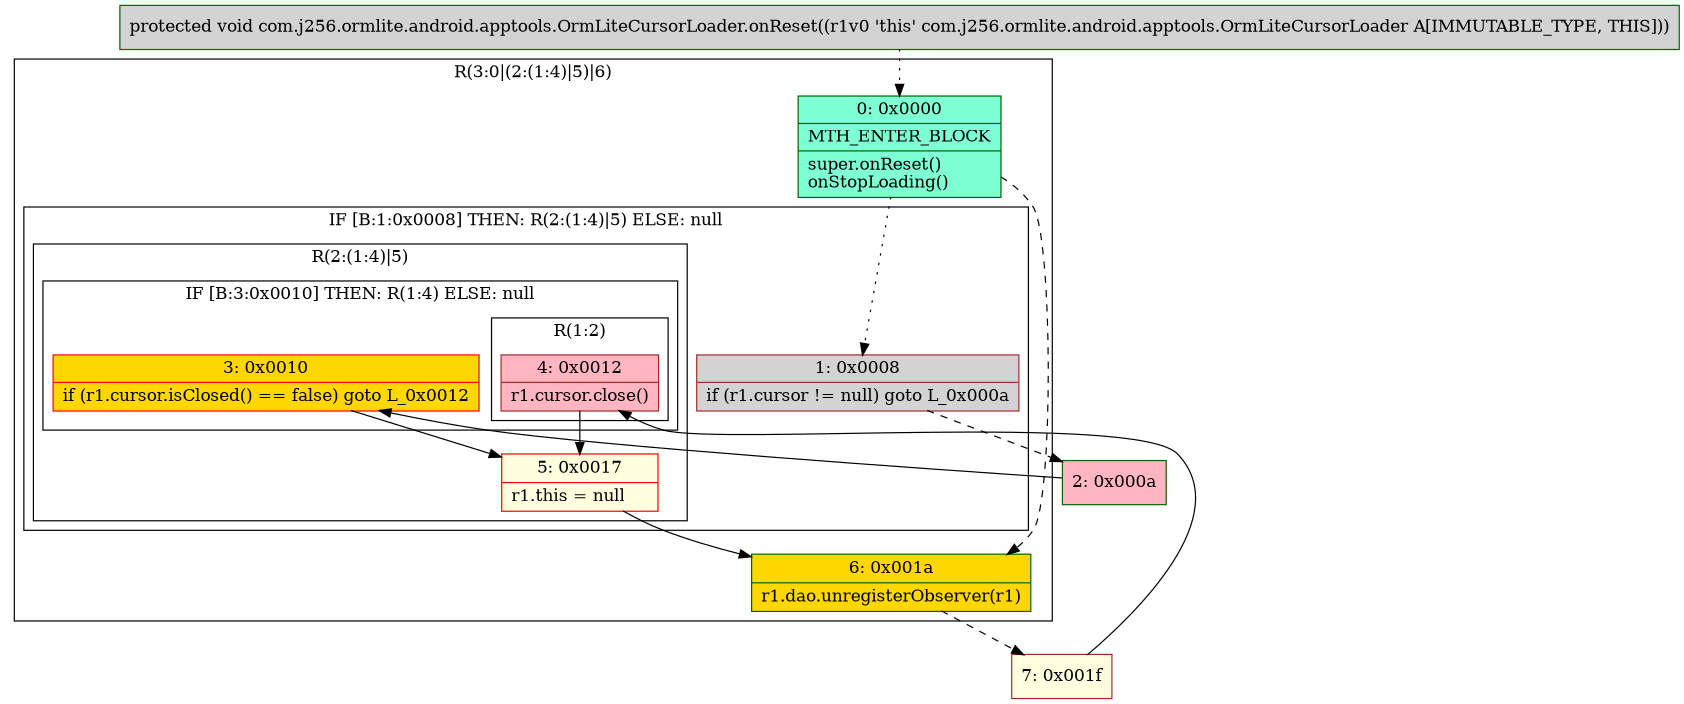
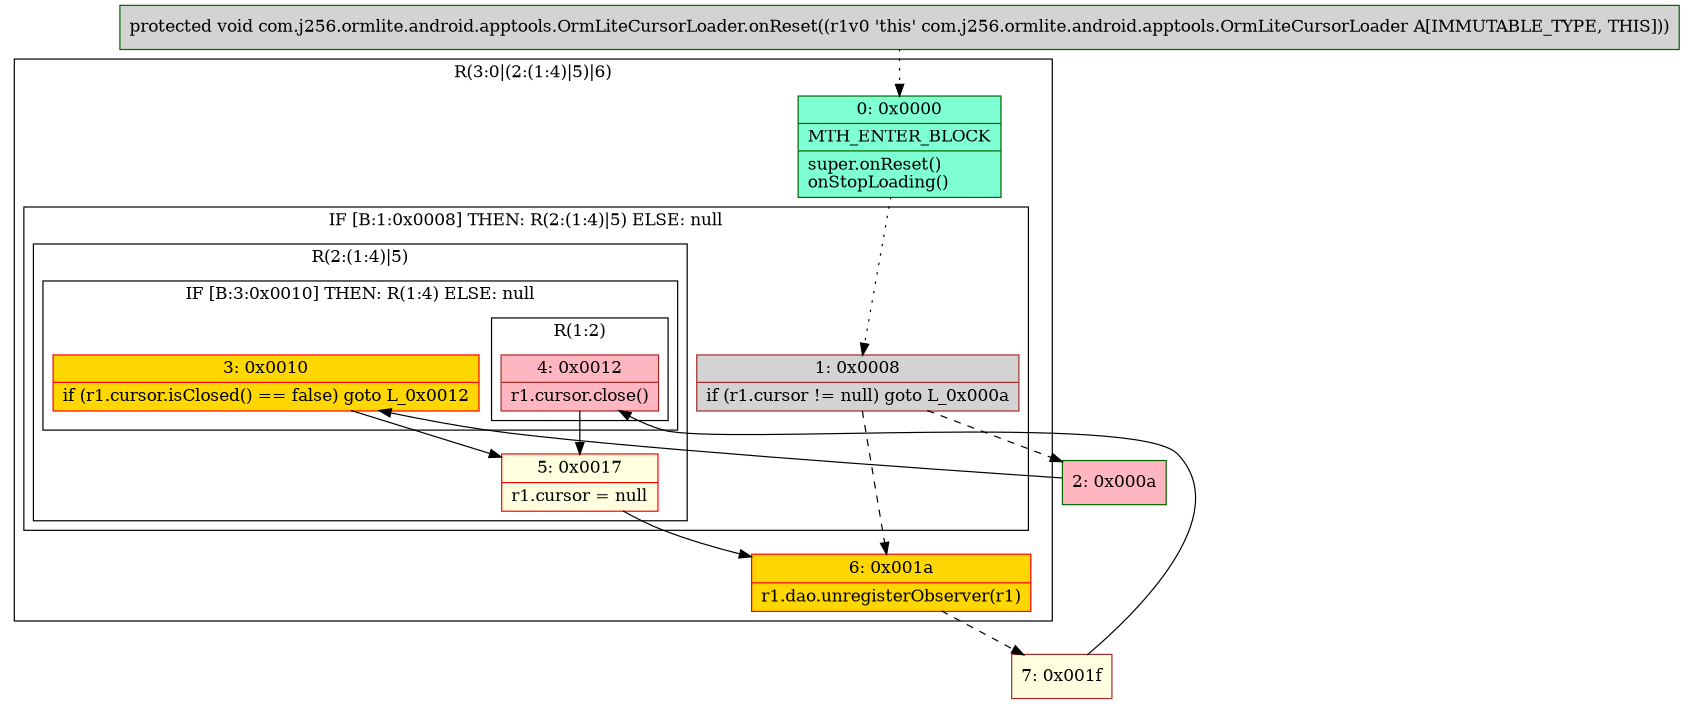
(1045, 270) -> (873, 477)
(568, 496) -> (580, 496)
(891, 583) -> (891, 583)
